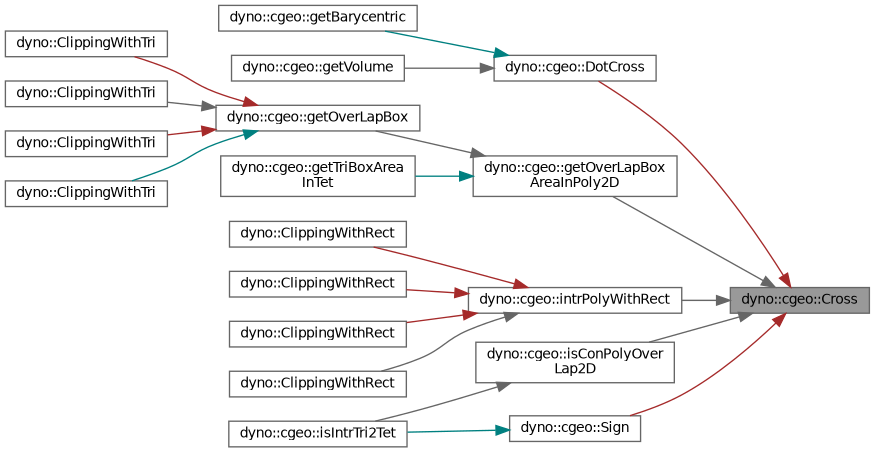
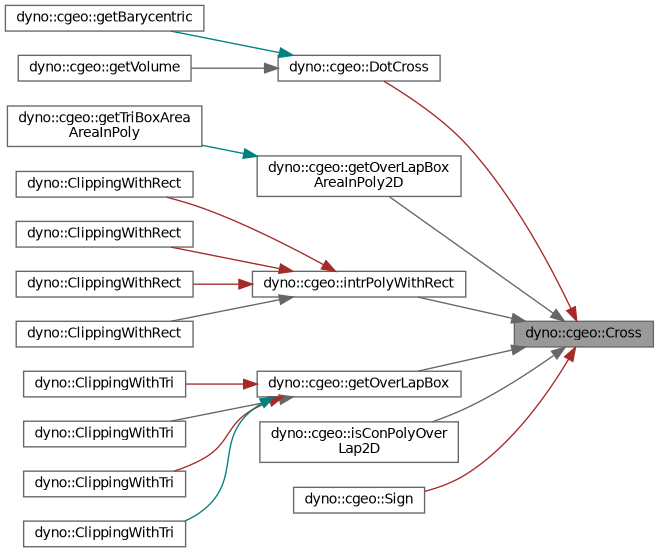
(424, 142) -> (465, 361)
(318, 176) -> (105, 126)
(318, 434) -> none
